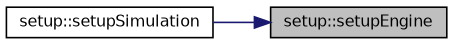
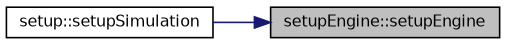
(359, 22) -> (385, 22)
